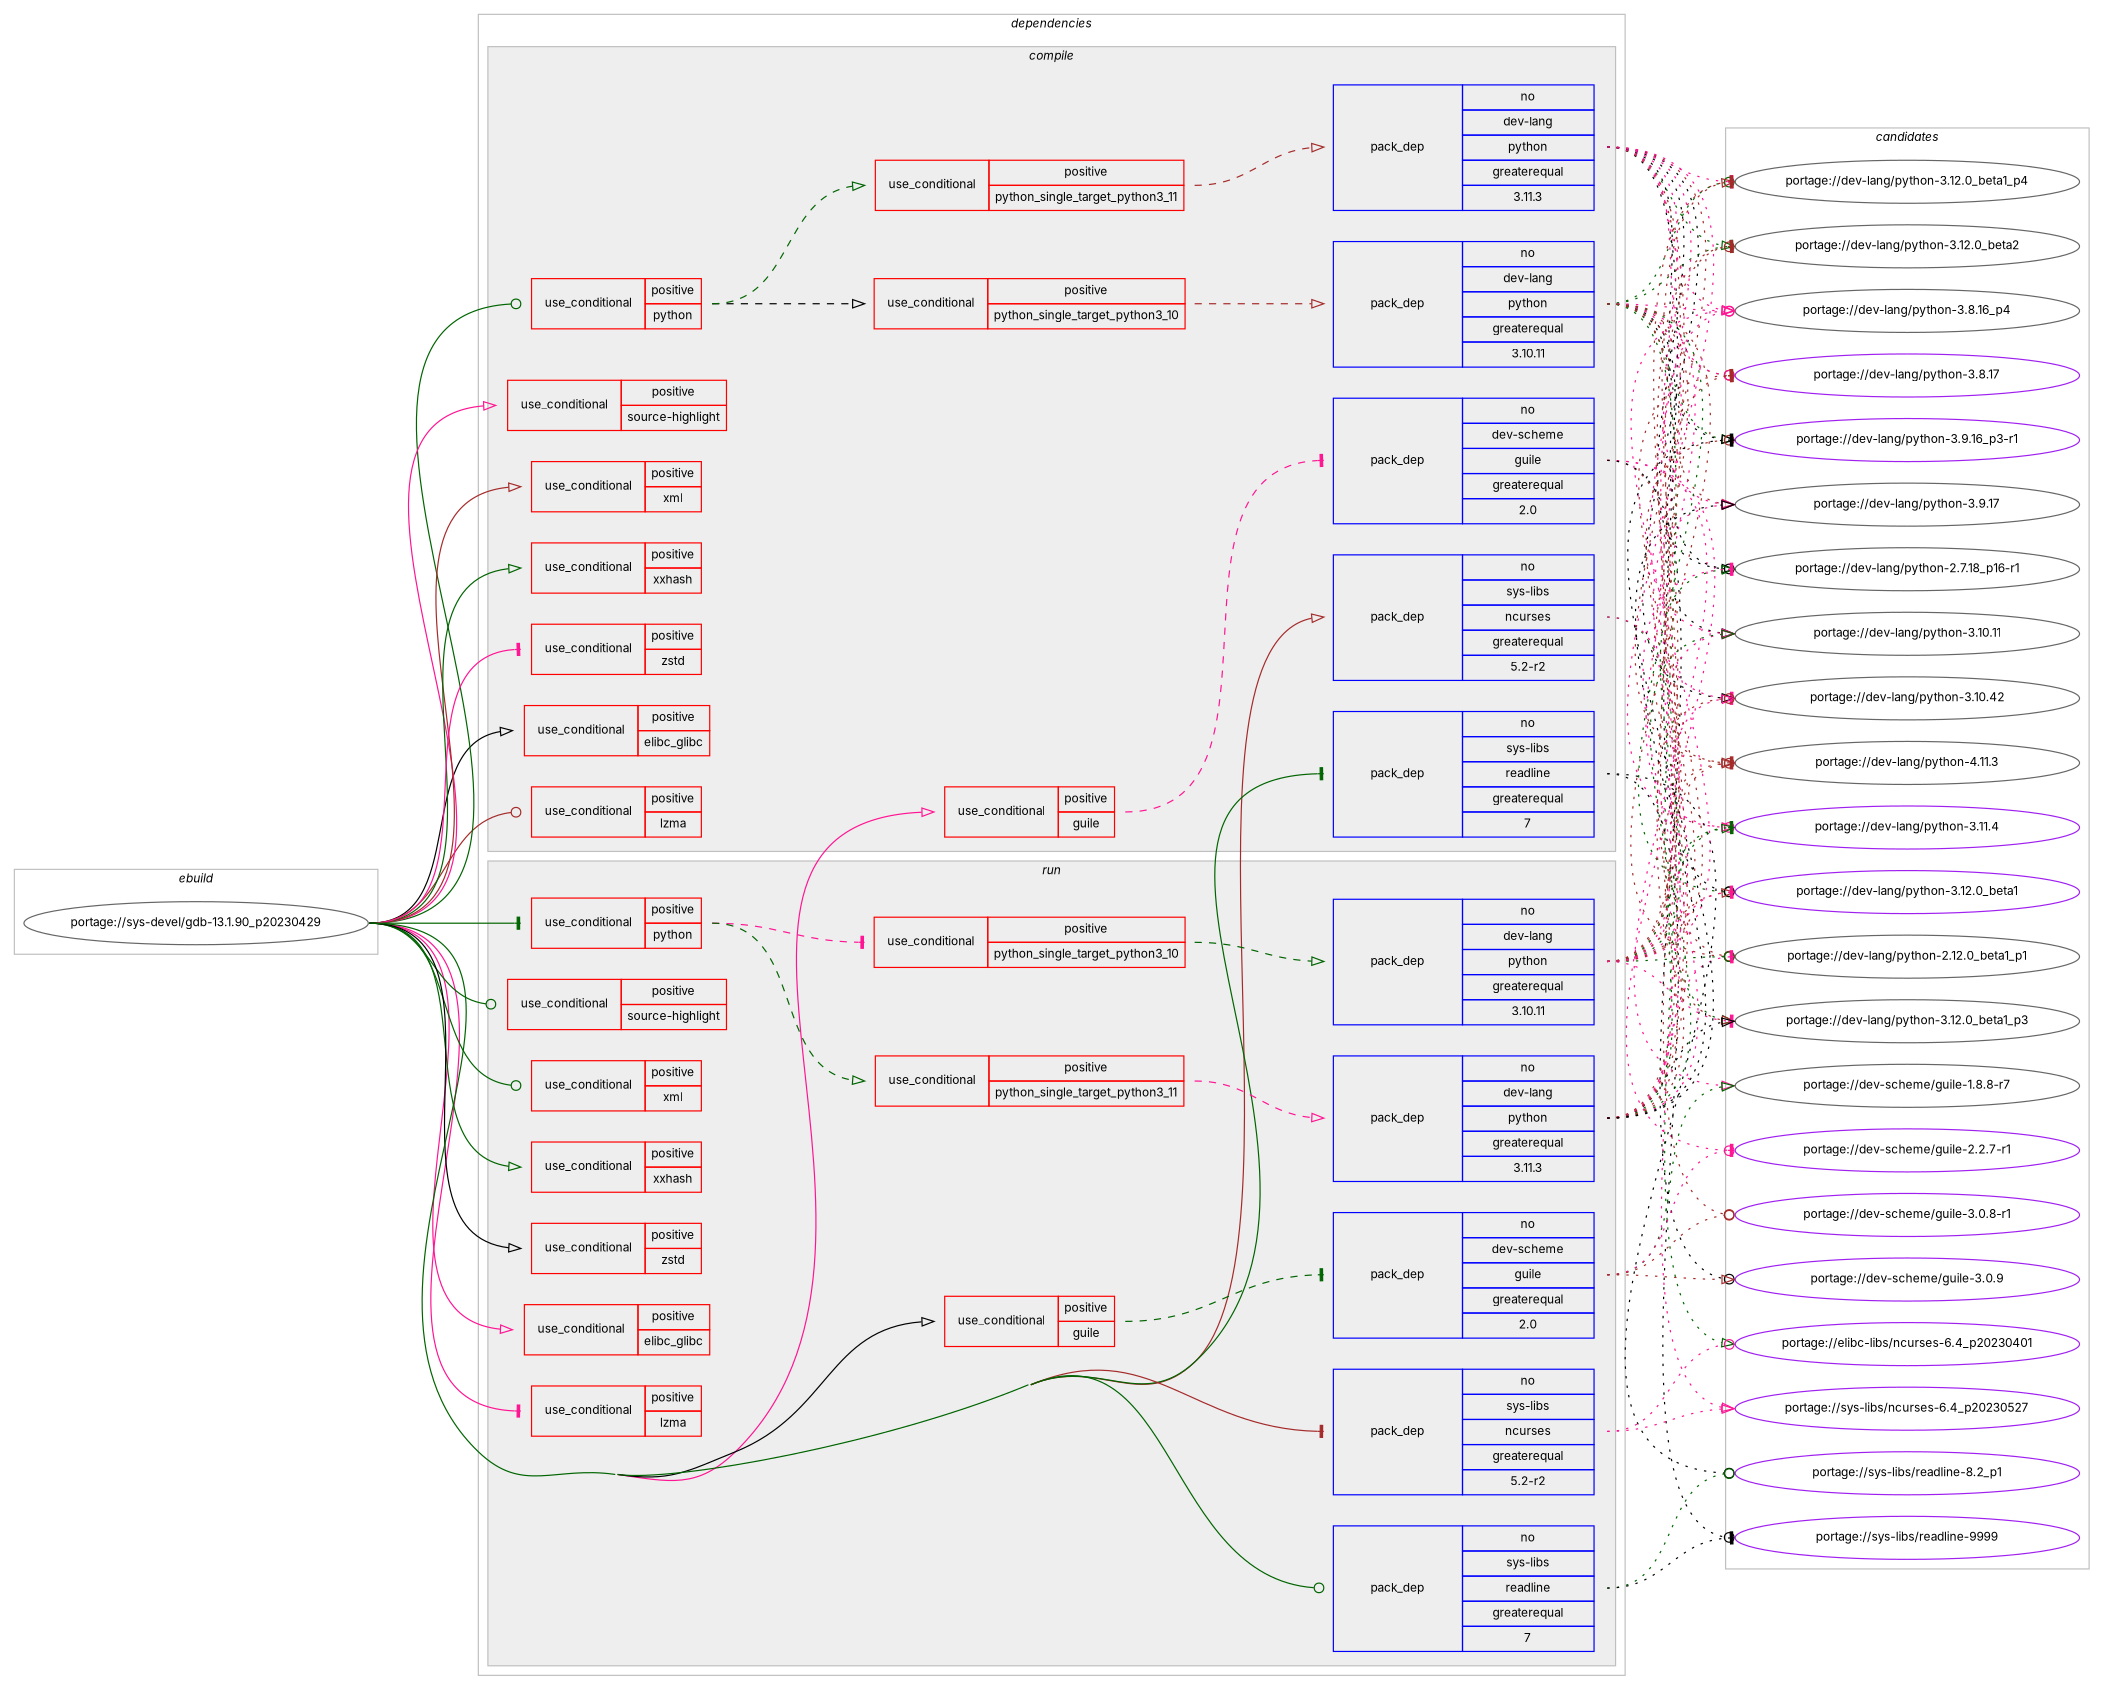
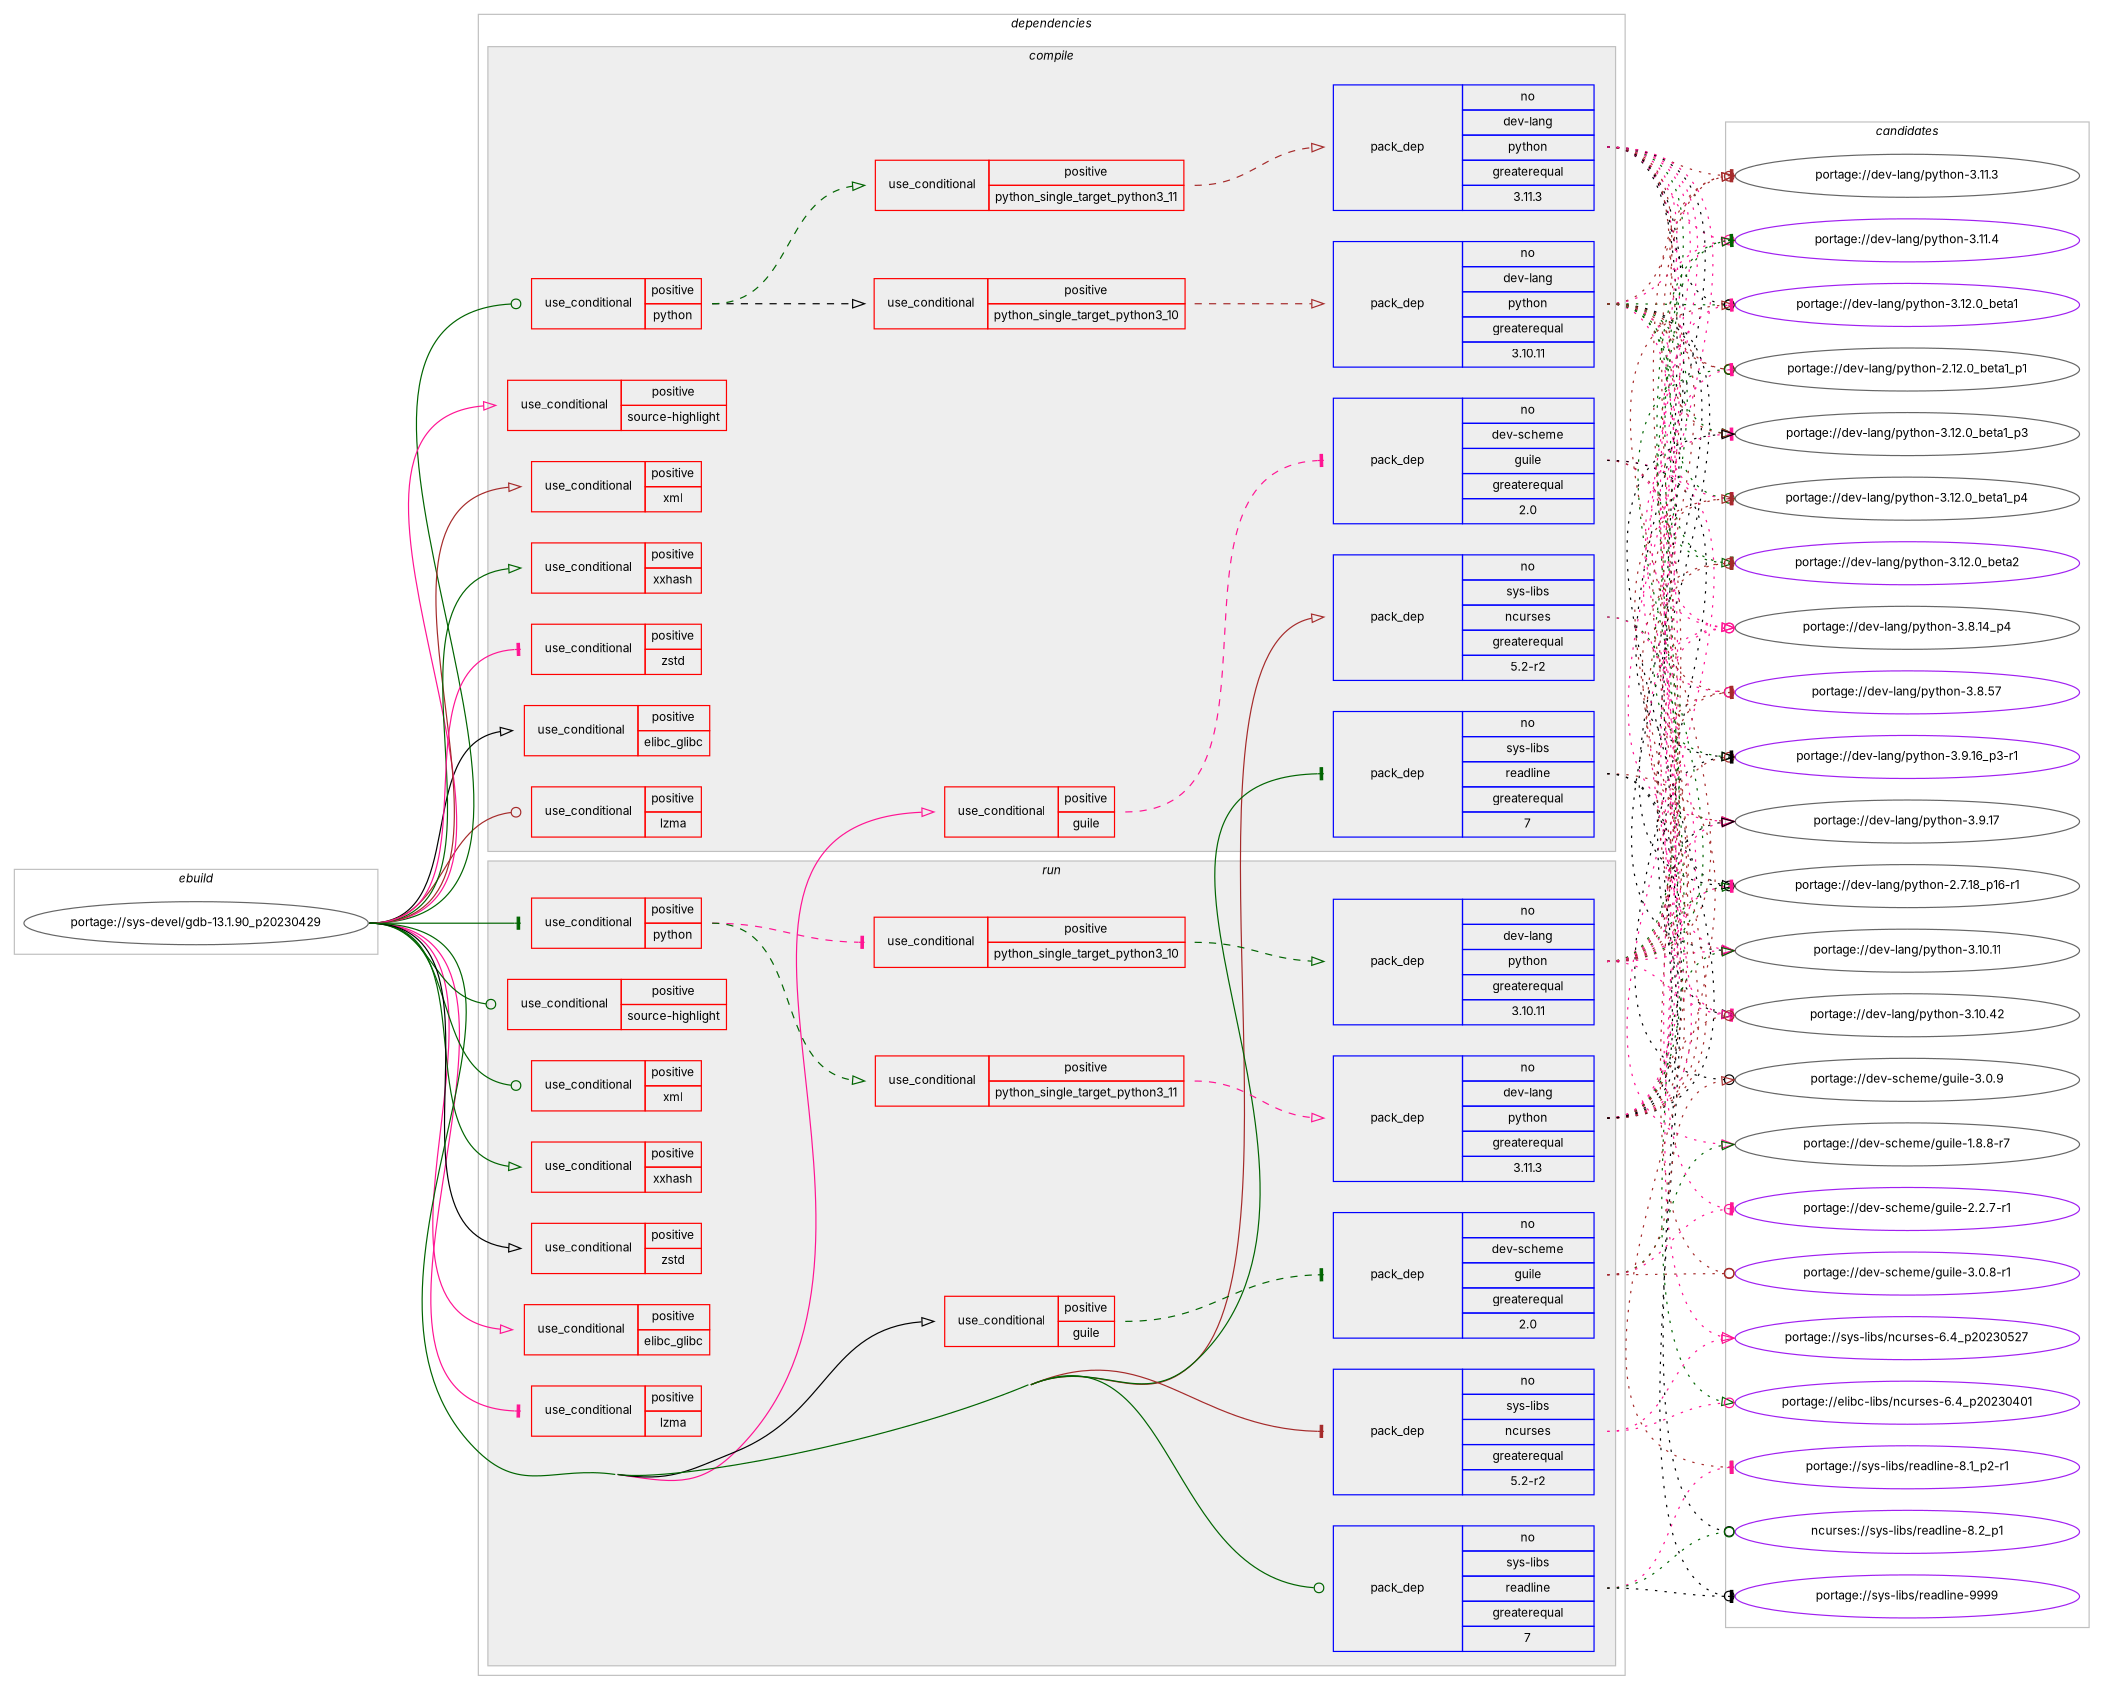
(1907, 246) -> (1907, 563)
(1907, 311) -> (1907, 628)
(1907, 375) -> (1907, 692)
(1907, 763) -> (1907, 176)
(1907, 1280) -> (1907, 1080)
none -> (1907, 1467)
(1907, 1473) -> (1907, 1532)
